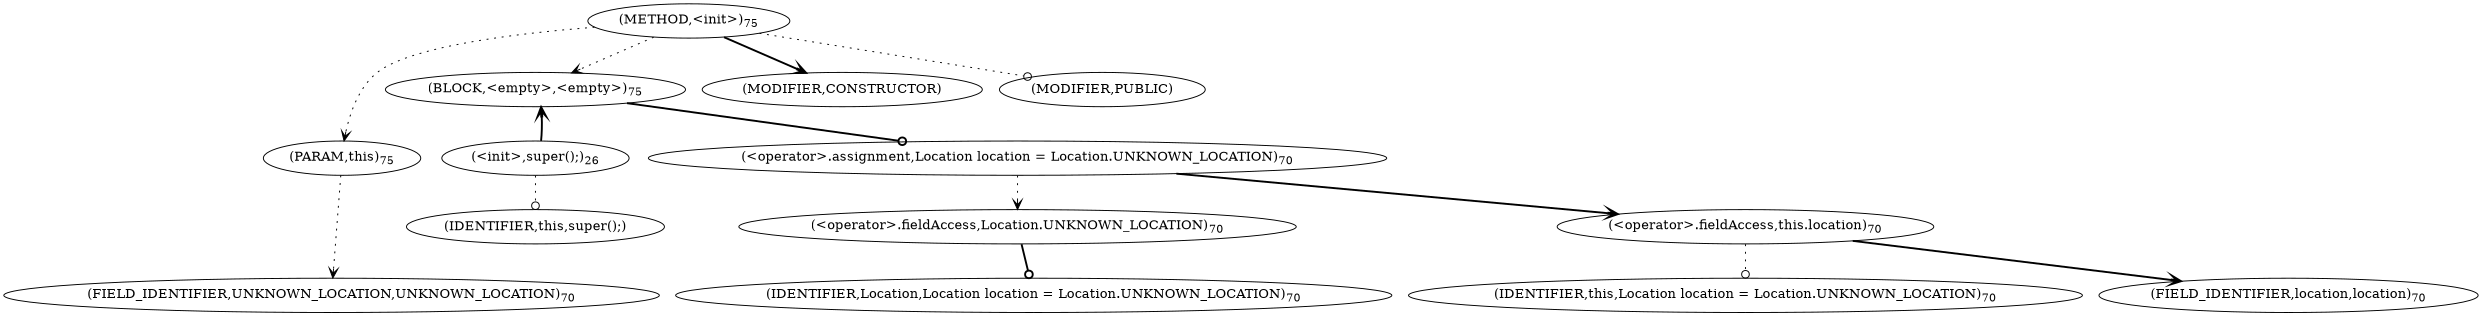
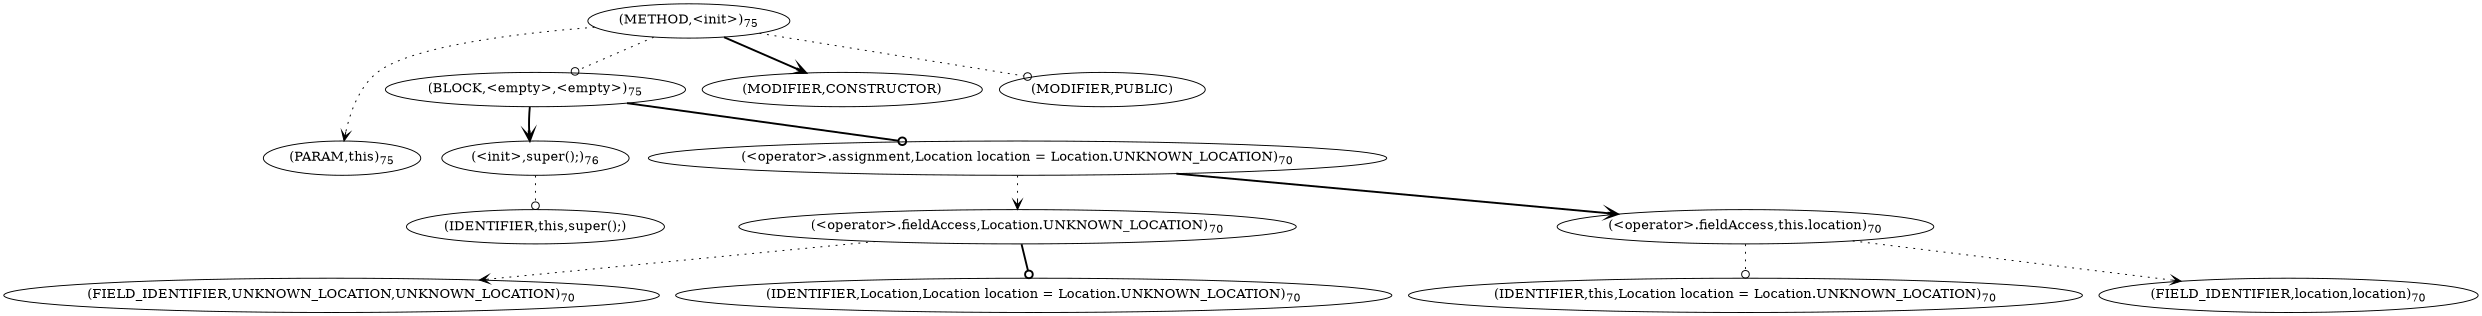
(617, 53) -> (617, 53)
(542, 129) -> (529, 119)
(592, 157) -> (592, 157)
(337, 222) -> (682, 260)
(2012, 260) -> (2012, 260)
